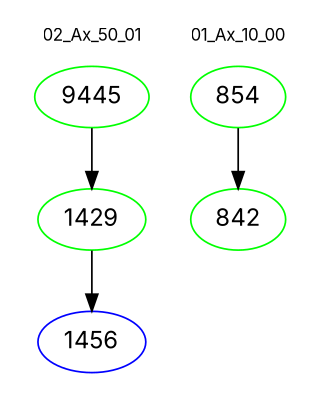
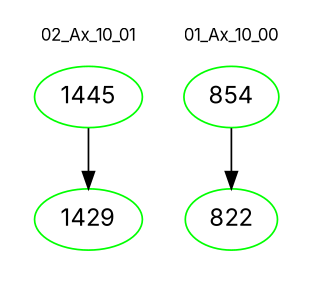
(92, 37) -> (88, 37)
(92, 97) -> (88, 97)
(238, 219) -> (231, 219)
(92, 342) -> none
